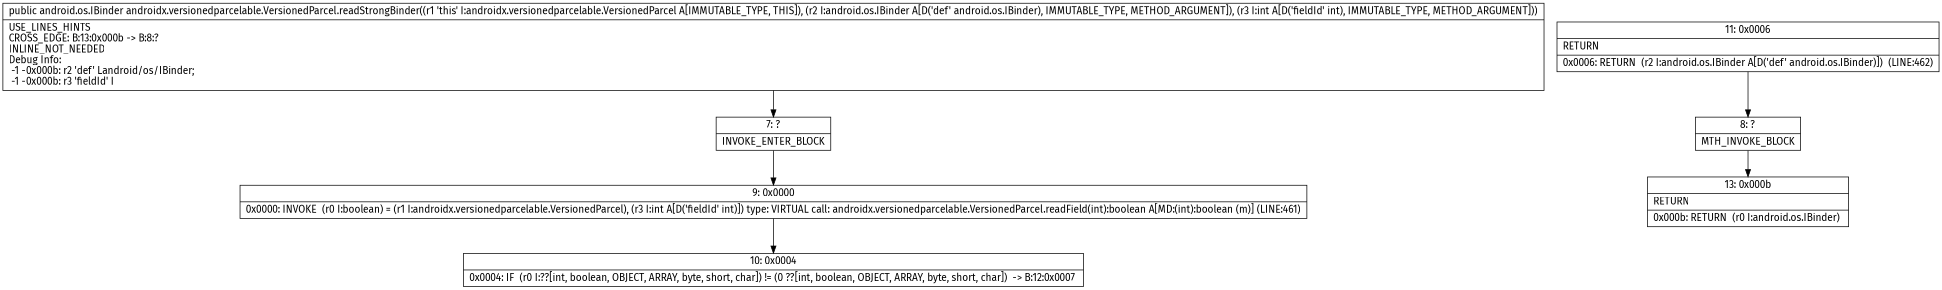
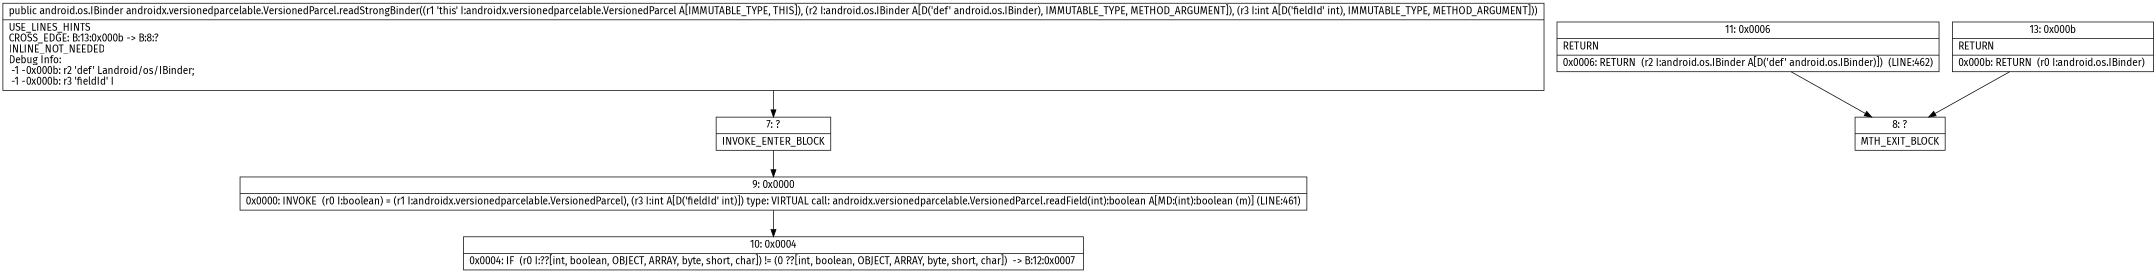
(1748, 142) -> (1900, 142)
(1748, 160) -> (1972, 93)
